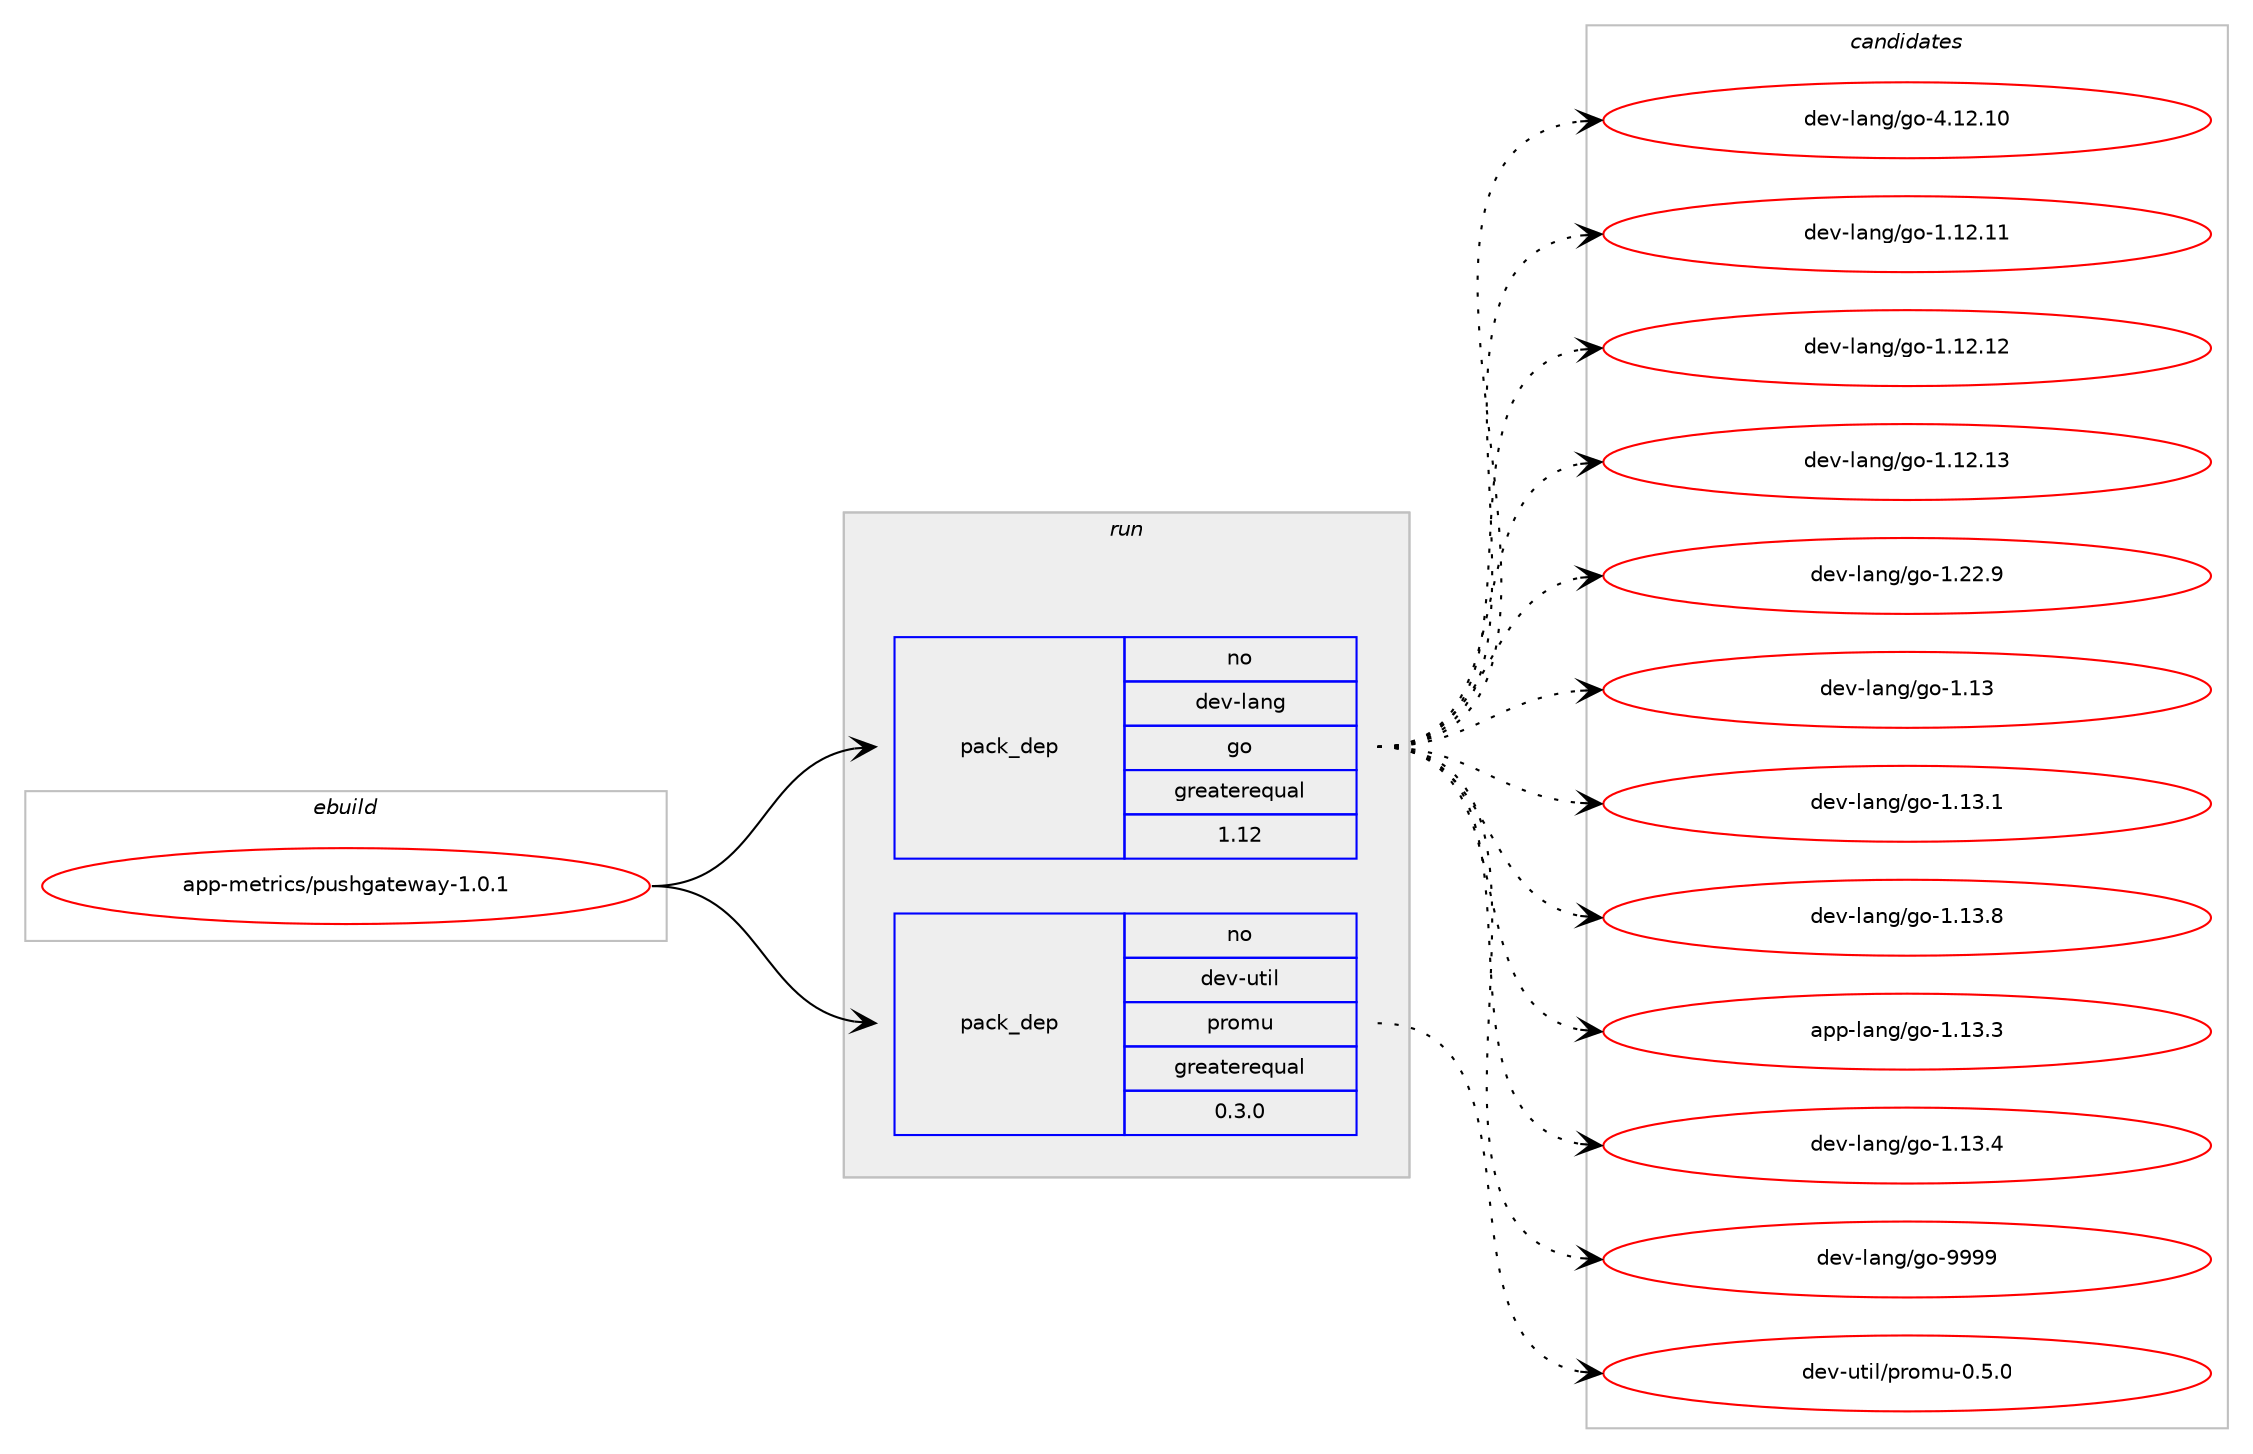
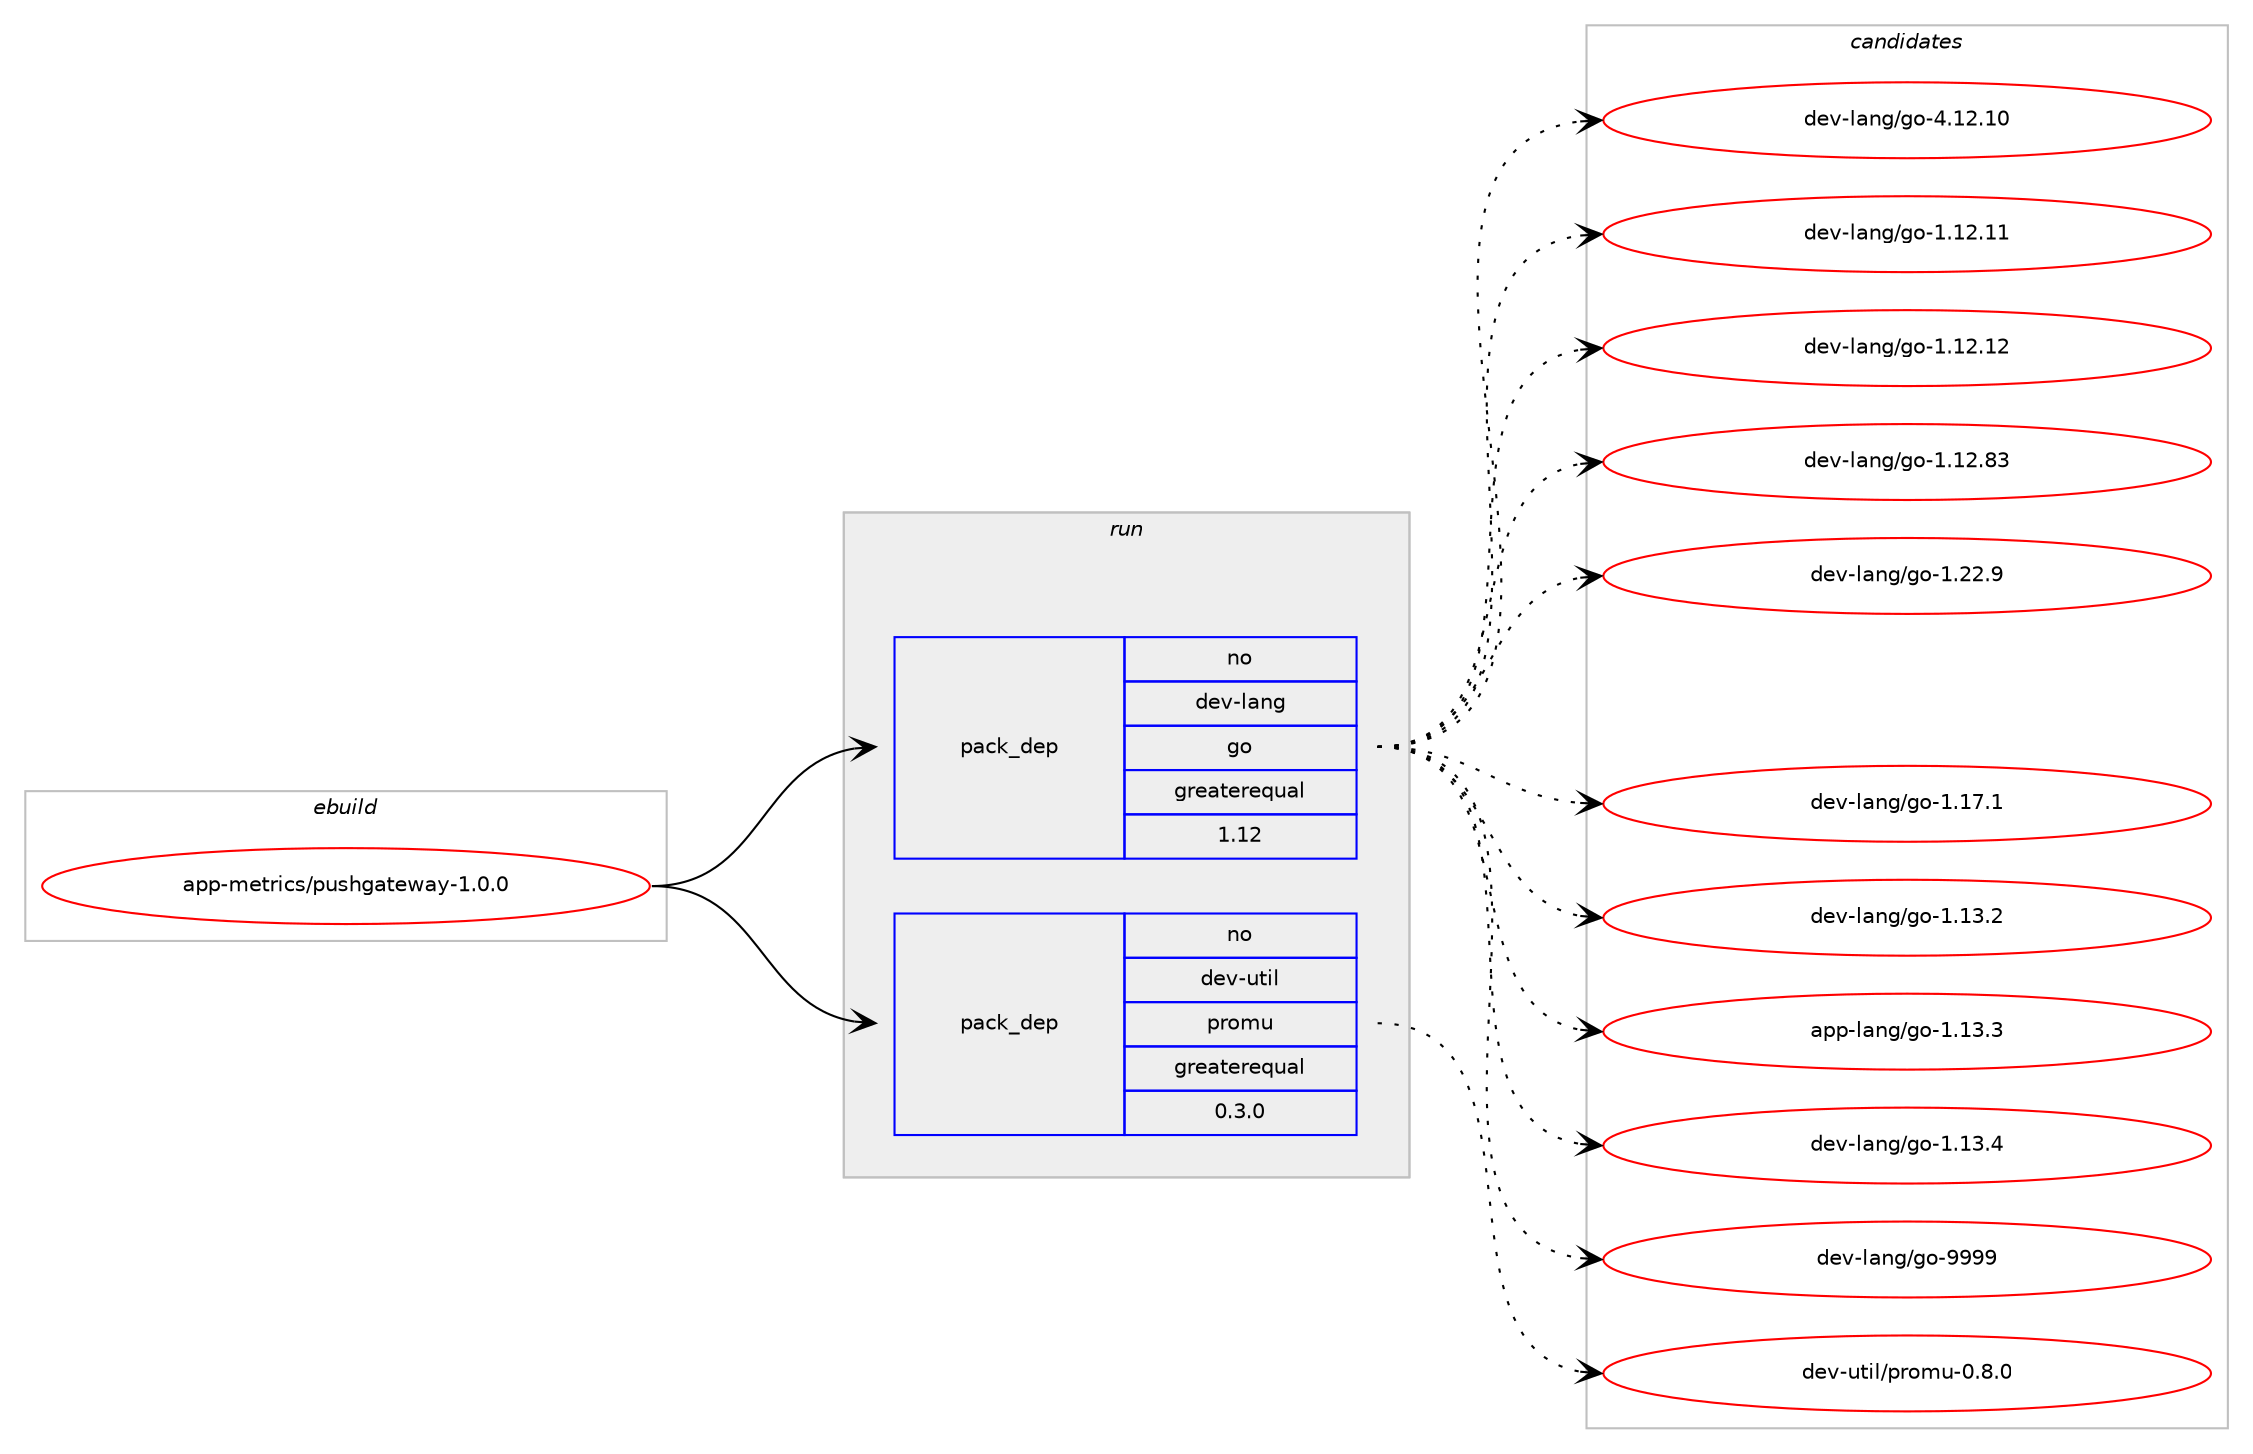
(1907, 462) -> (1907, 462)
(1907, 690) -> none
(1907, 804) -> (1907, 804)
(346, 886) -> (346, 886)
(1907, 918) -> (1907, 918)
(1907, 1373) -> (1907, 1373)
